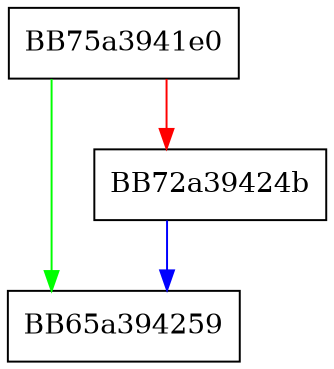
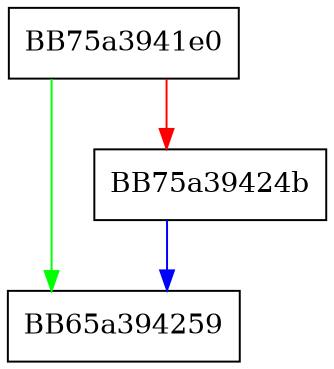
(210, 185) -> (210, 185)
